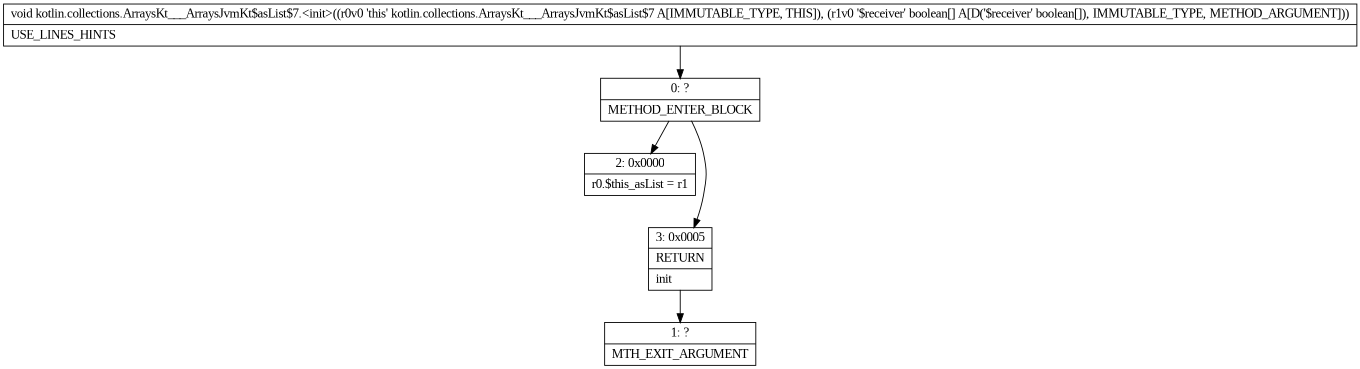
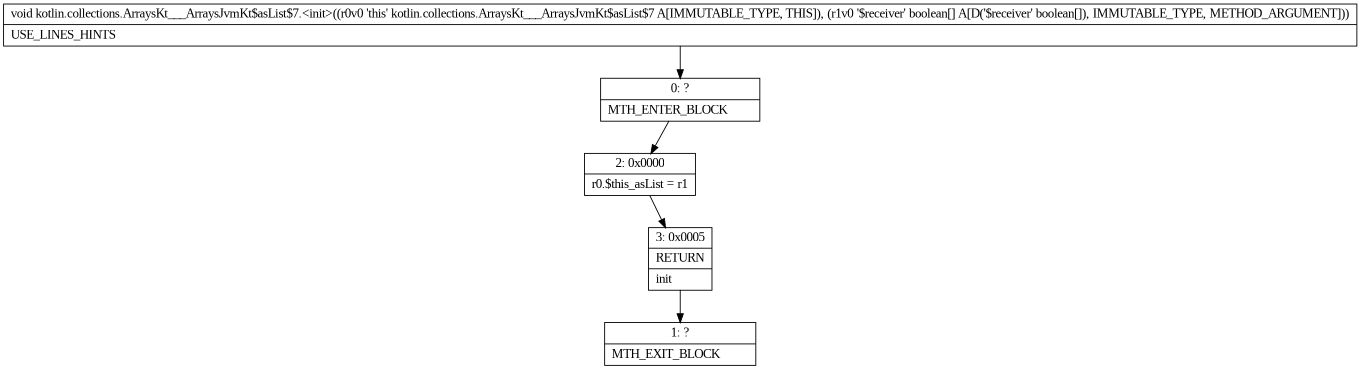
(680, 110) -> (668, 110)
(706, 169) -> (656, 207)
(680, 354) -> (666, 354)
